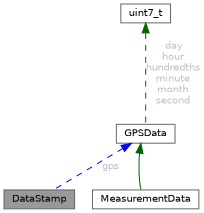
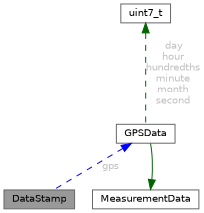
(139, 171) -> (152, 161)
